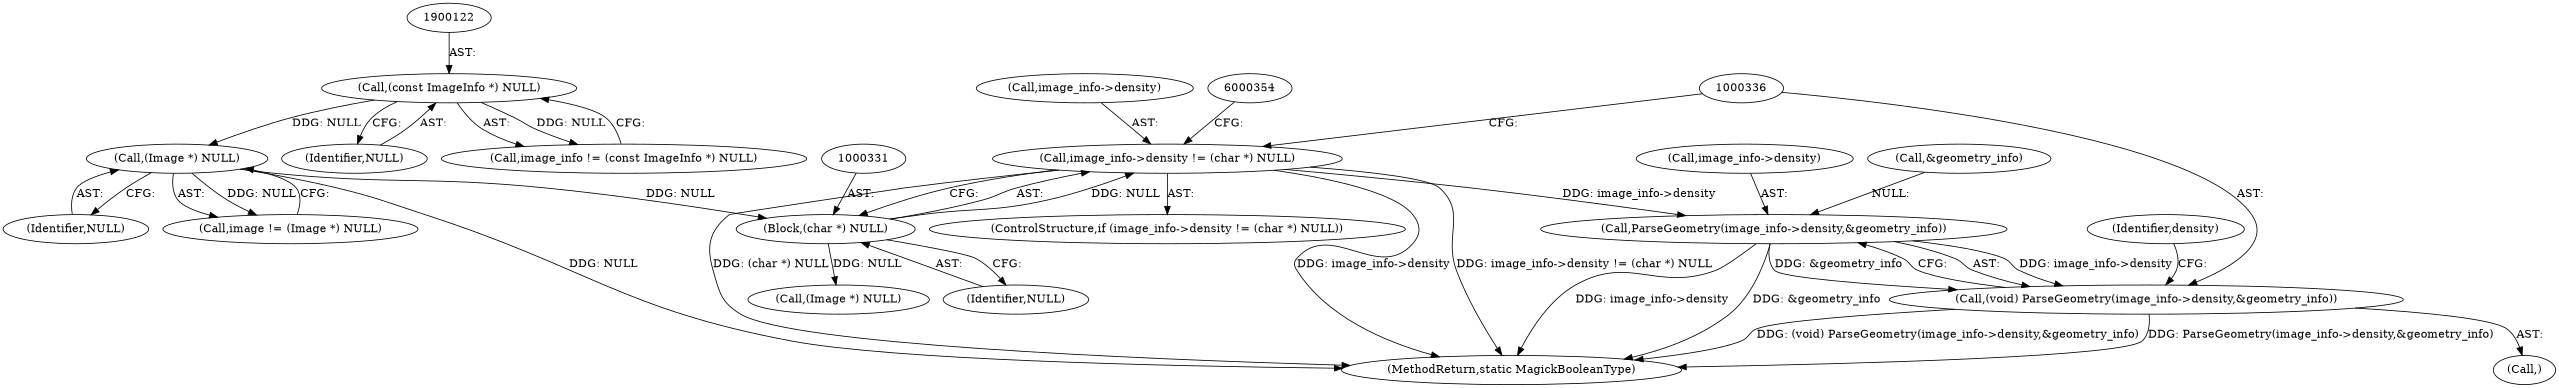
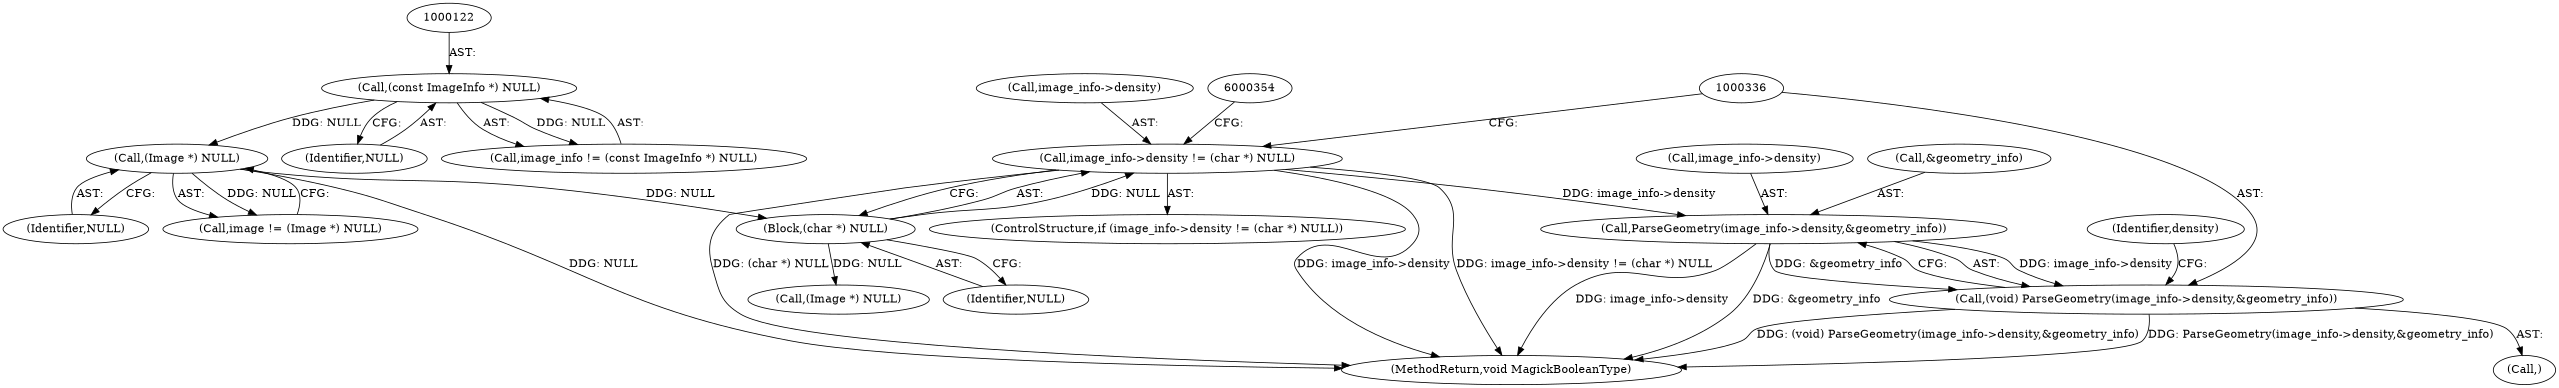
(449, 18) -> (449, 18)
(633, 123) -> (633, 123)
(864, 159) -> none
(1893, 194) -> (1893, 194)
(1512, 370) -> (1512, 370)
